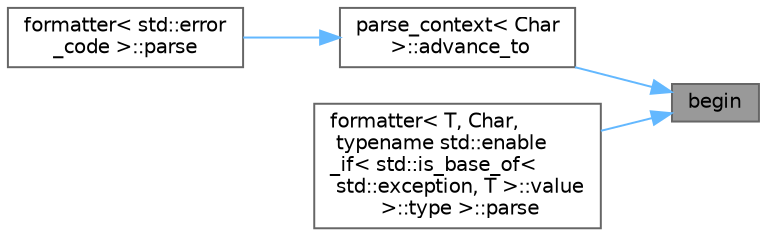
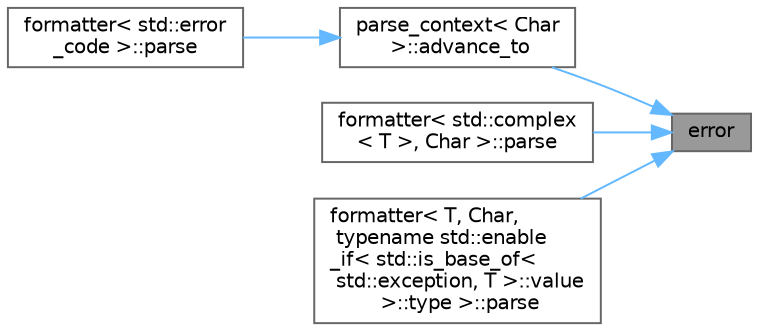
(715, 103) -> (712, 132)
none -> (458, 132)
